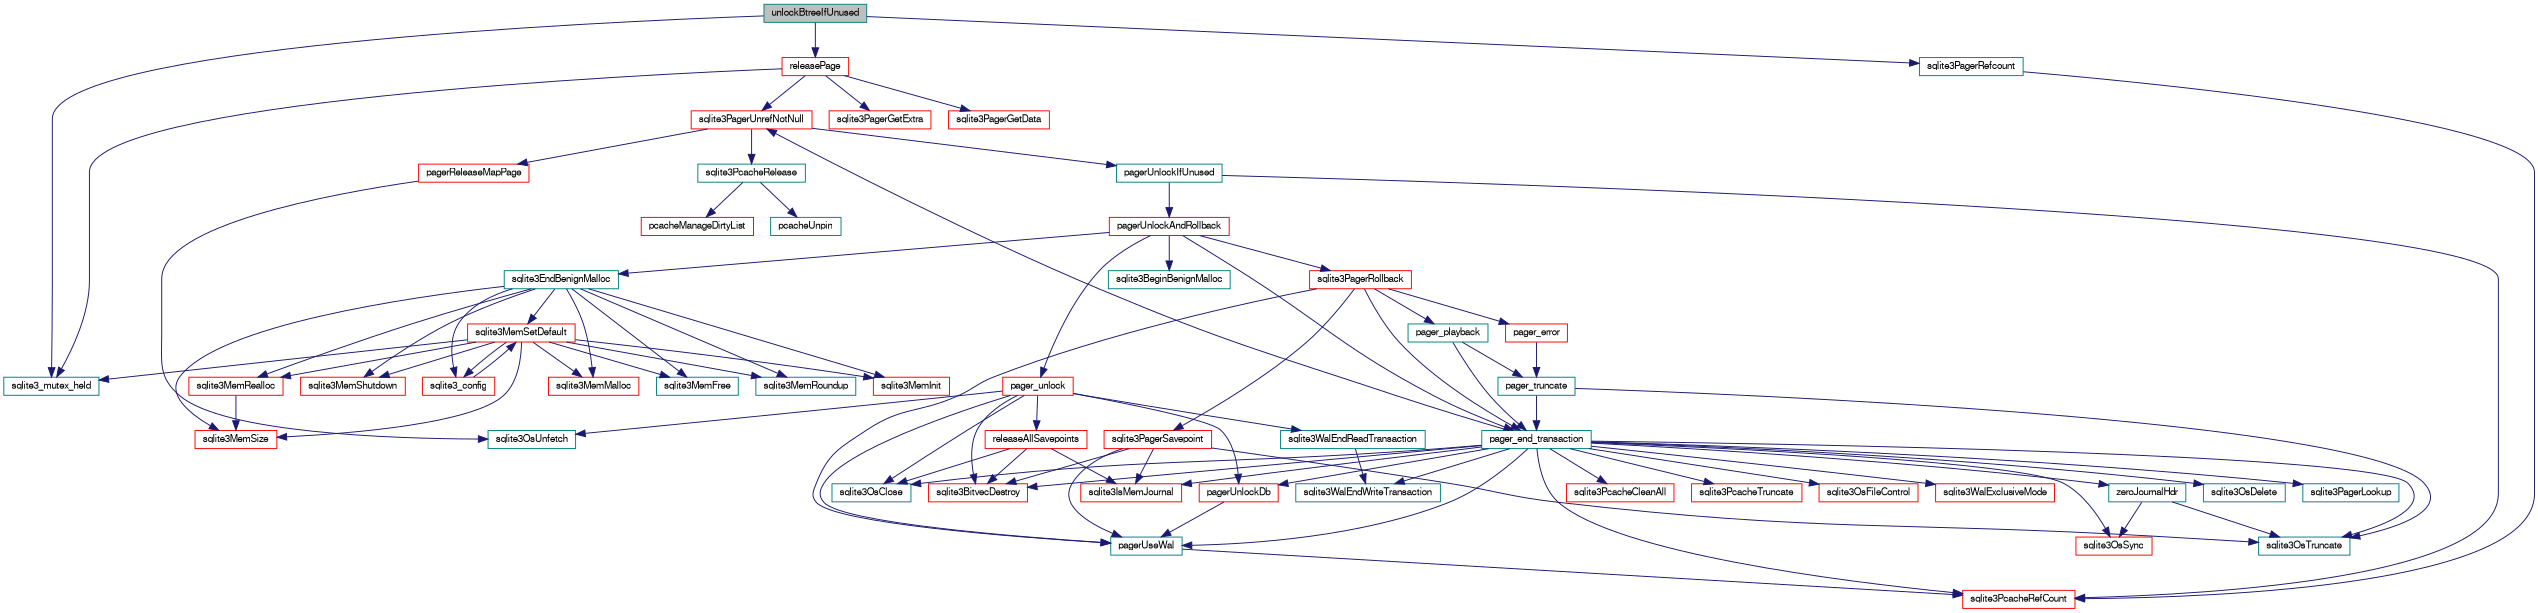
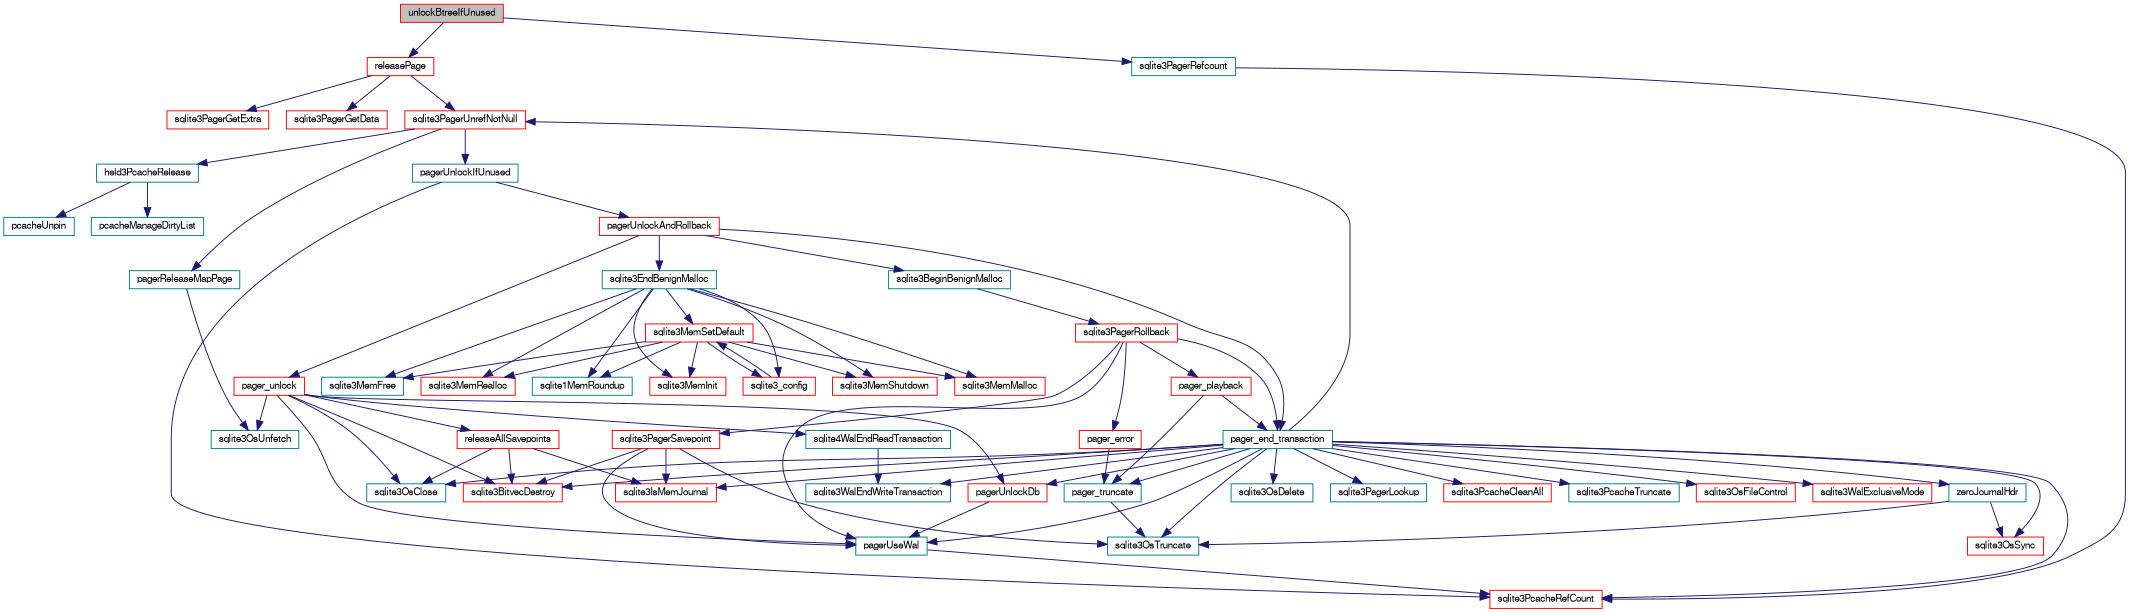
(815, 13) -> (452, 13)
(474, 173) -> (185, 280)
(752, 173) -> (147, 173)
(697, 226) -> (147, 226)
(1260, 252) -> (1033, 305)
(1448, 333) -> (1211, 386)
(51, 386) -> none
(806, 386) -> (582, 386)
(1536, 408) -> (1195, 465)
(236, 440) -> none
(1353, 440) -> (878, 440)
(1747, 493) -> (1624, 493)
